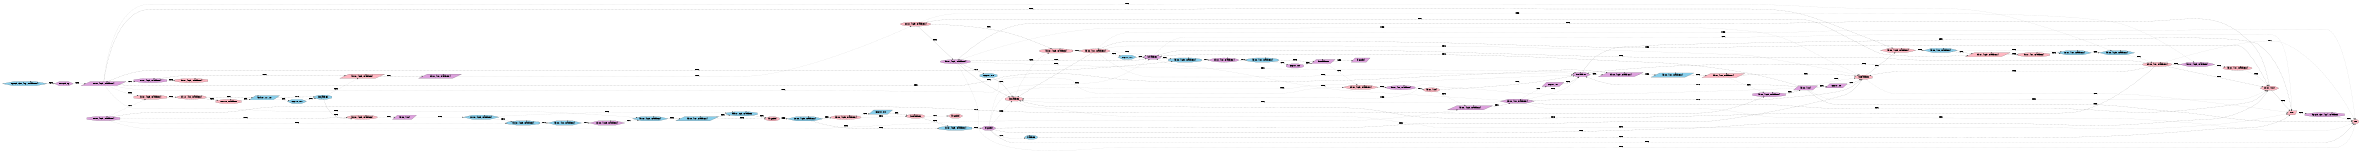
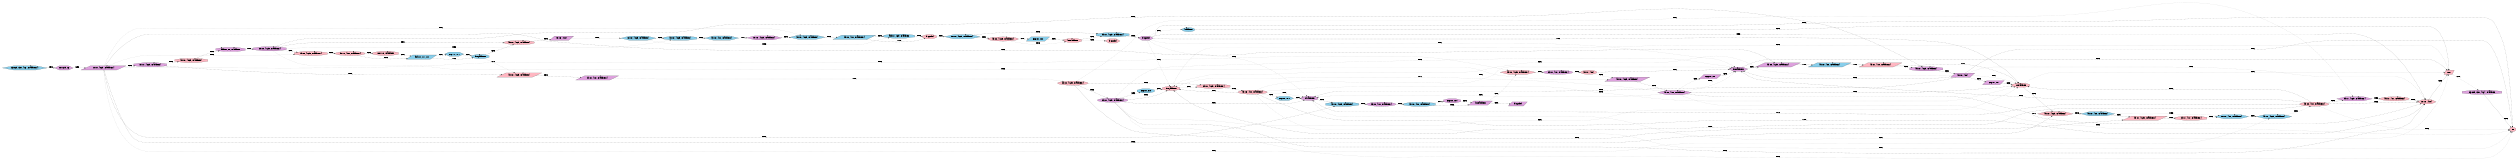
none -> (231, 49)
